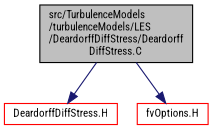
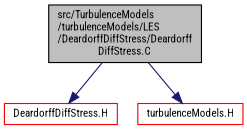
(173, 114) -> (190, 114)
